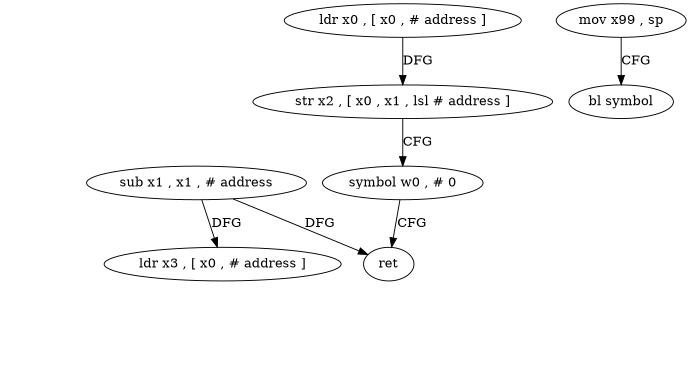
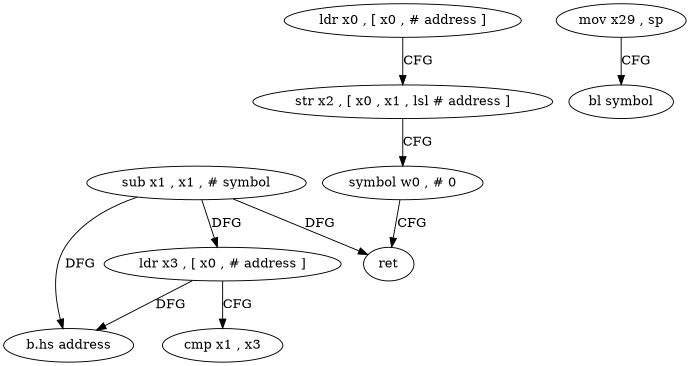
(621, 21) -> (621, 21)
(418, 61) -> (418, 61)
(197, 183) -> (197, 183)
none -> (69, 345)
none -> (223, 345)
